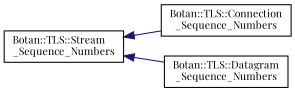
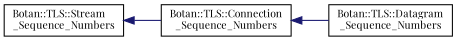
(149, 60) -> (315, 20)
